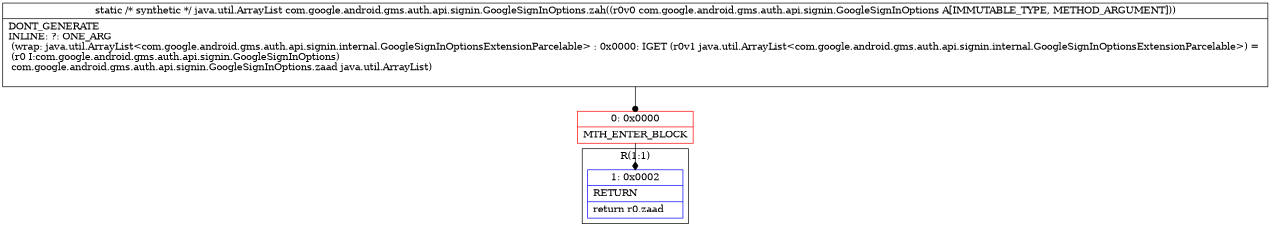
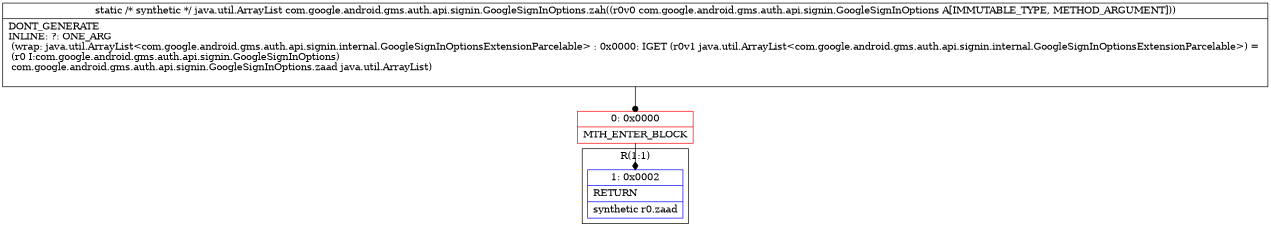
(628, 210) -> (635, 210)
